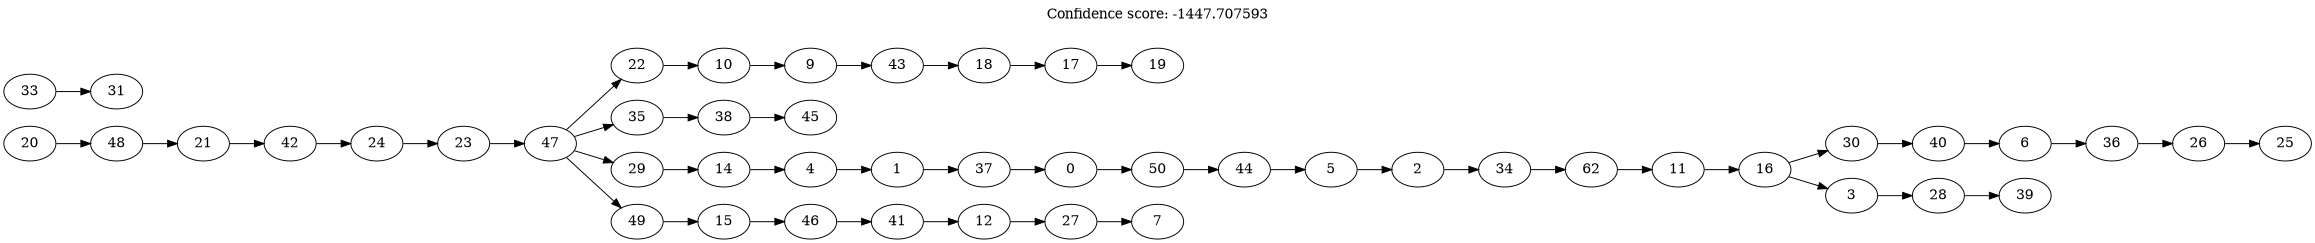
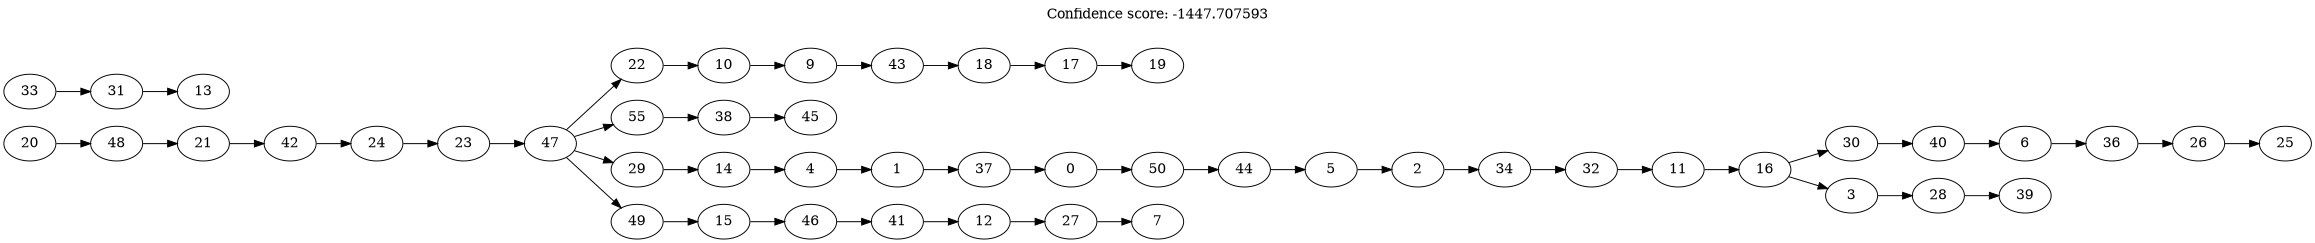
none -> (203, 92)
(637, 118) -> (637, 118)
(1591, 170) -> (1591, 170)
